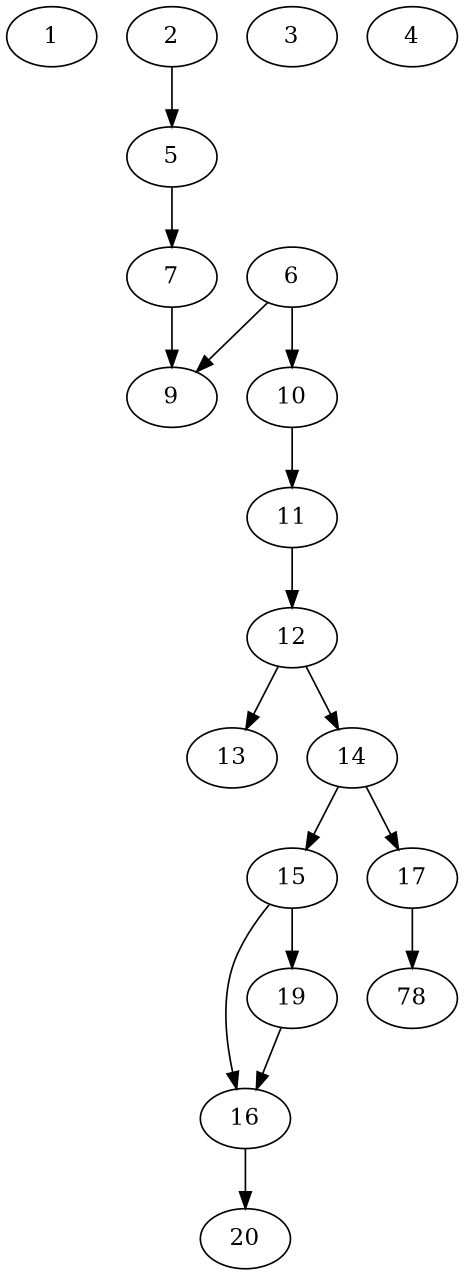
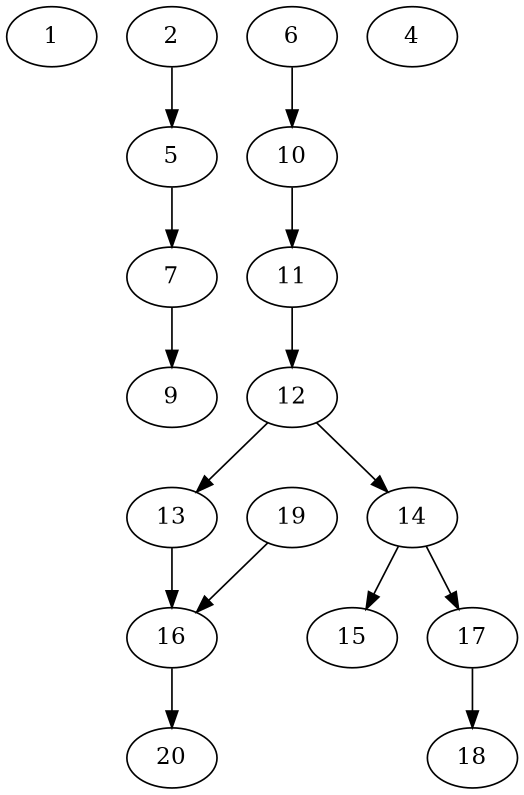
(292, 37) -> none
(238, 331) -> none
(292, 930) -> none
(228, 983) -> (172, 569)
(412, 998) -> (472, 758)
